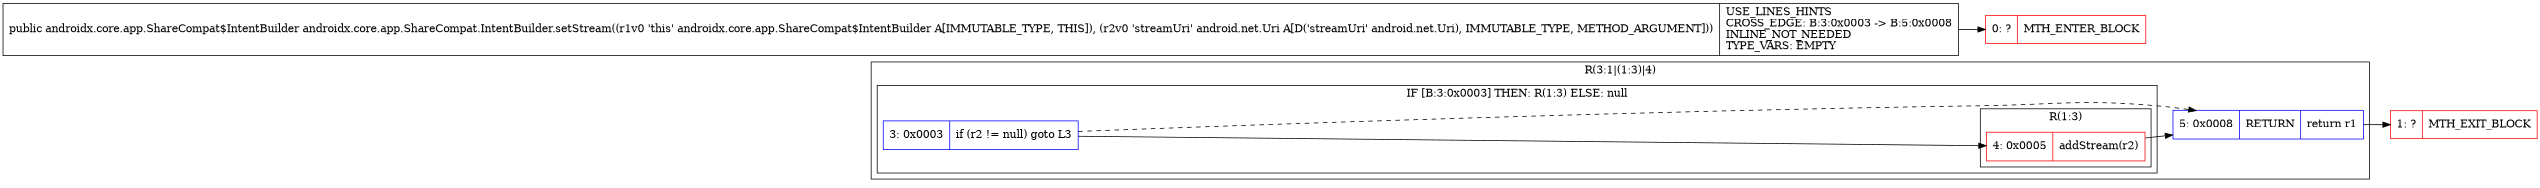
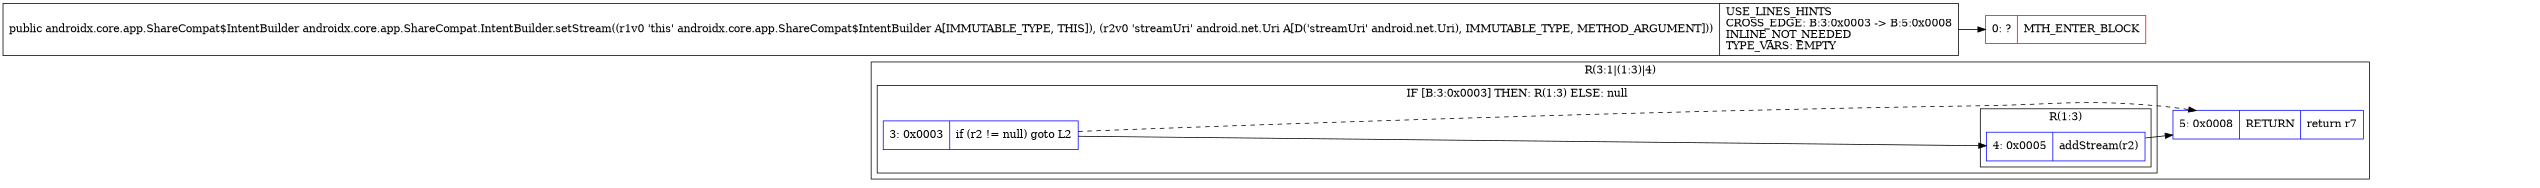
(2332, 124) -> (2332, 124)
(2464, 125) -> none
(1014, 135) -> (1014, 135)
(2066, 147) -> (2066, 147)
